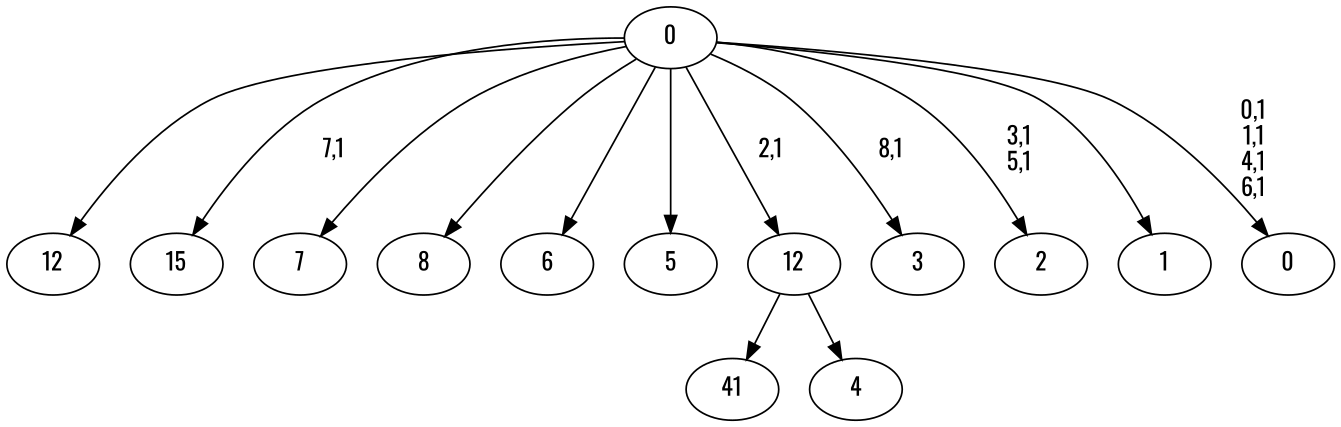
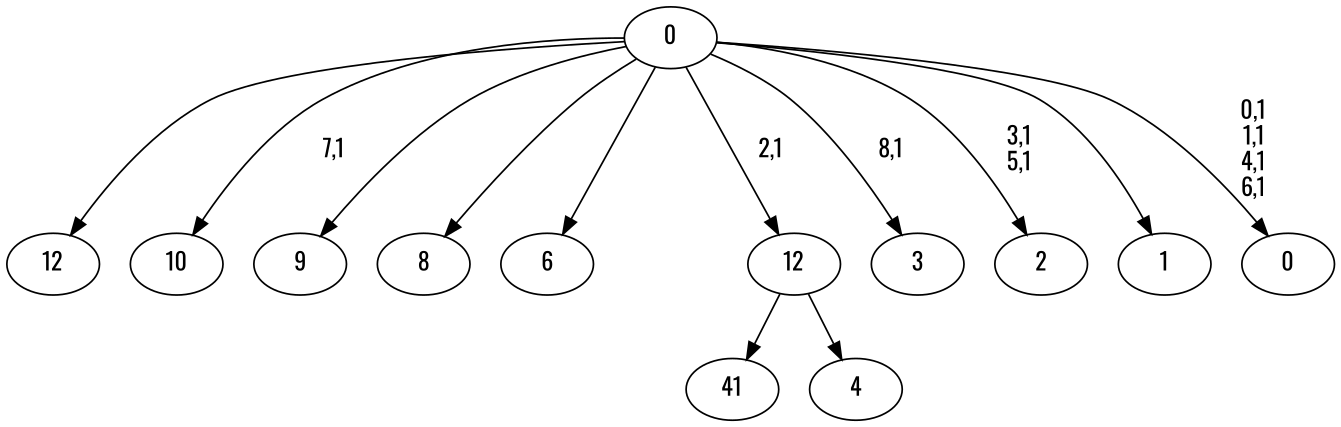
(177, 264) -> (177, 264)
(300, 264) -> (300, 264)
(671, 264) -> none
